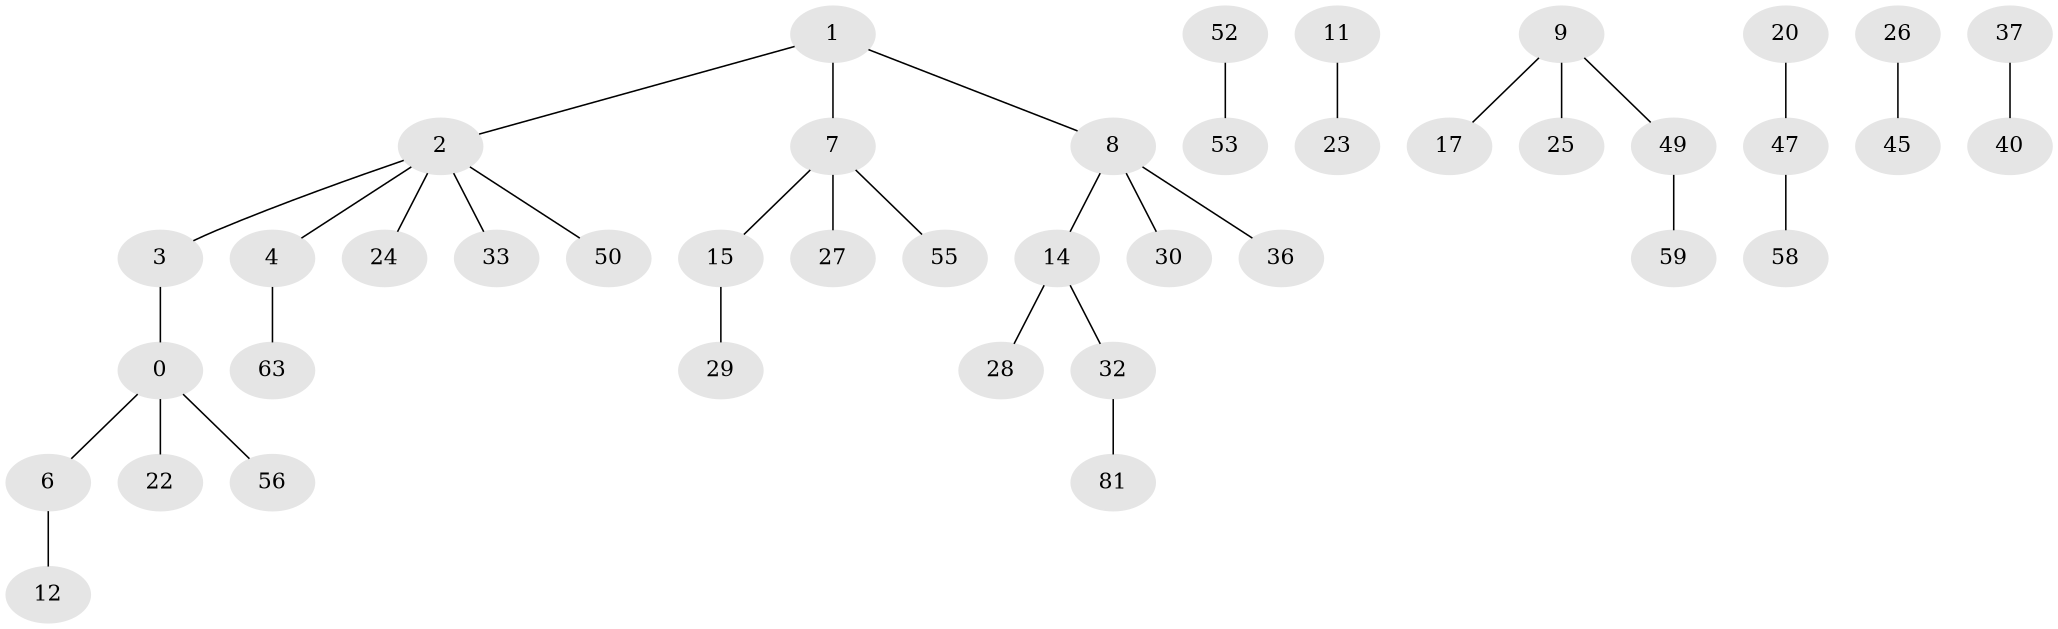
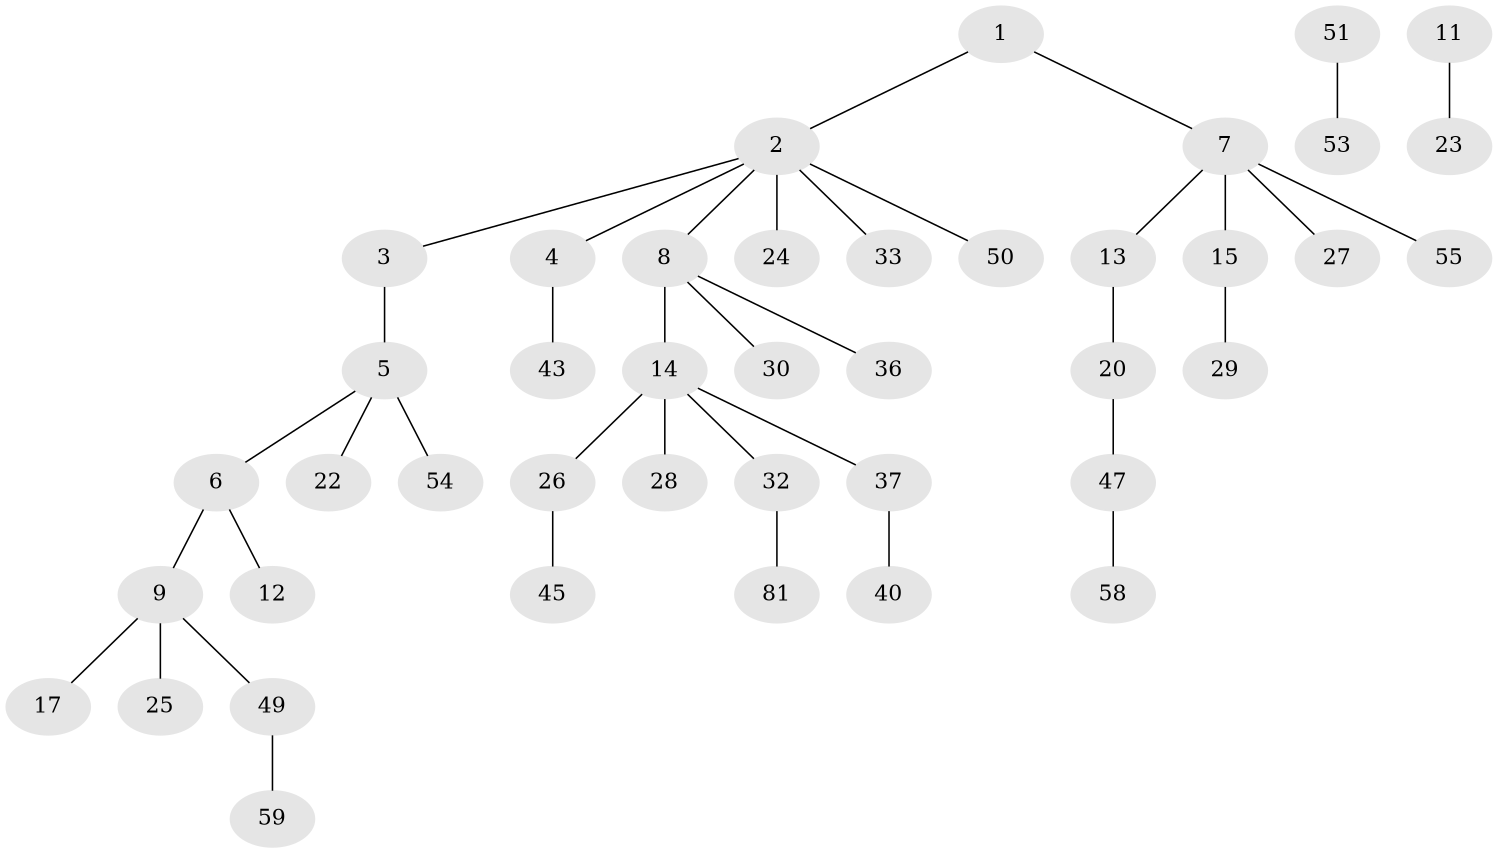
(1225, 34) -> (1337, 34)
(973, 90) -> (721, 202)
none -> (1113, 258)
(160, 371) -> (385, 371)
(272, 371) -> (553, 371)
none -> (609, 426)
none -> (777, 427)
(272, 483) -> (441, 483)
none -> (188, 539)
